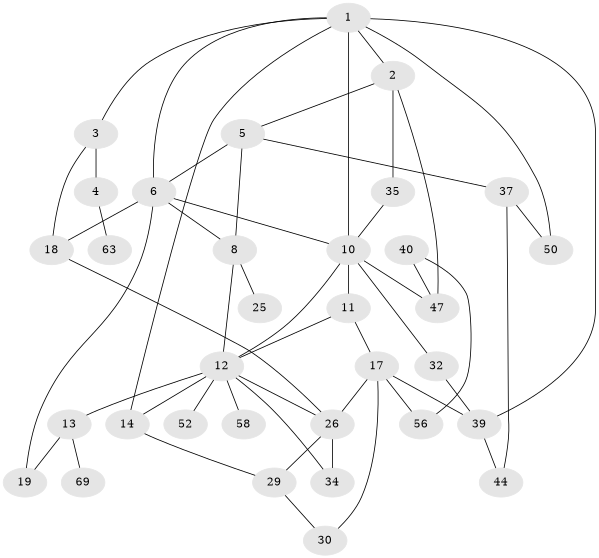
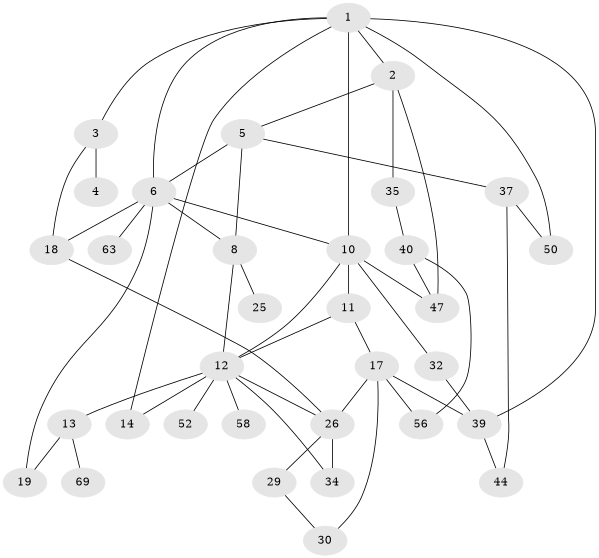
(102, 216) -> (132, 221)
(371, 221) -> (400, 221)
(199, 456) -> none
